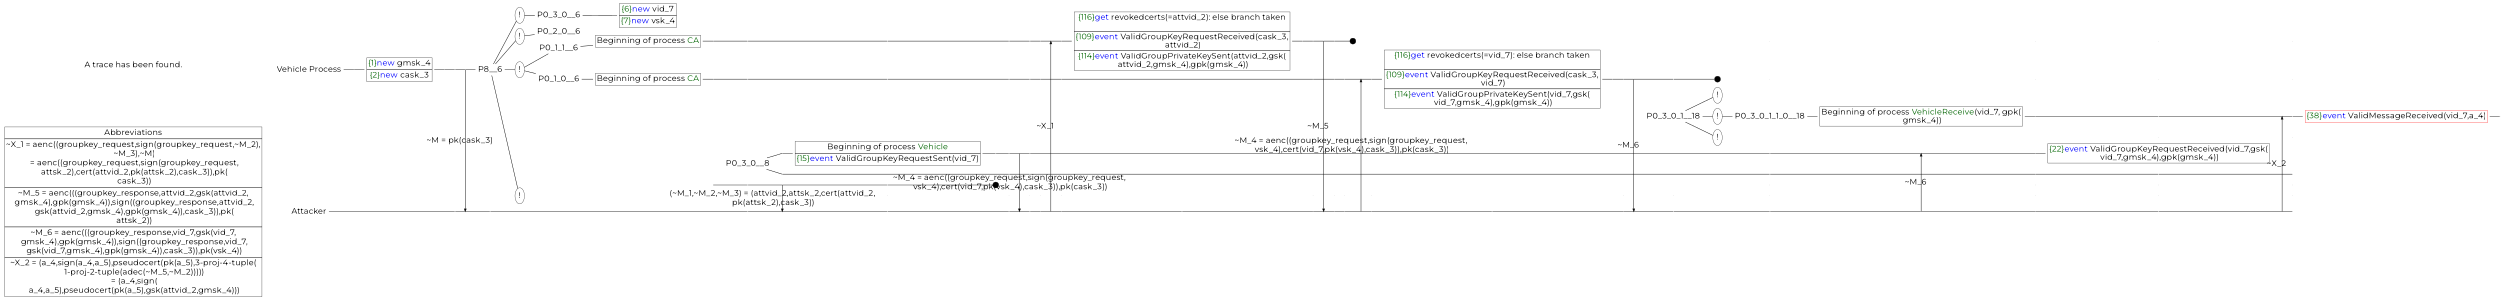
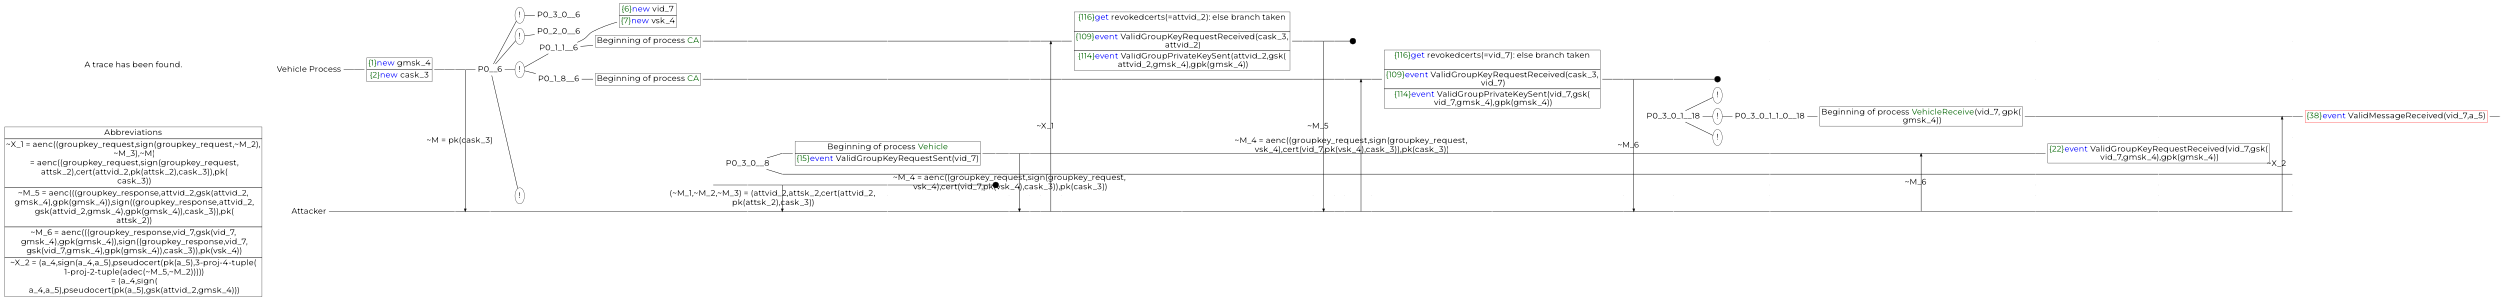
(600, 15) -> (596, 30)
(490, 70) -> (490, 70)
(559, 79) -> (559, 79)
(2416, 116) -> (2416, 116)
